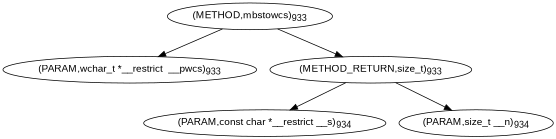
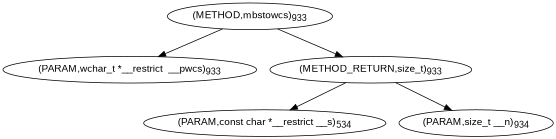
(344, 122) -> (344, 122)
